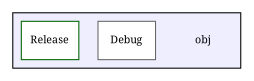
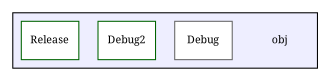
none -> (127, 40)
